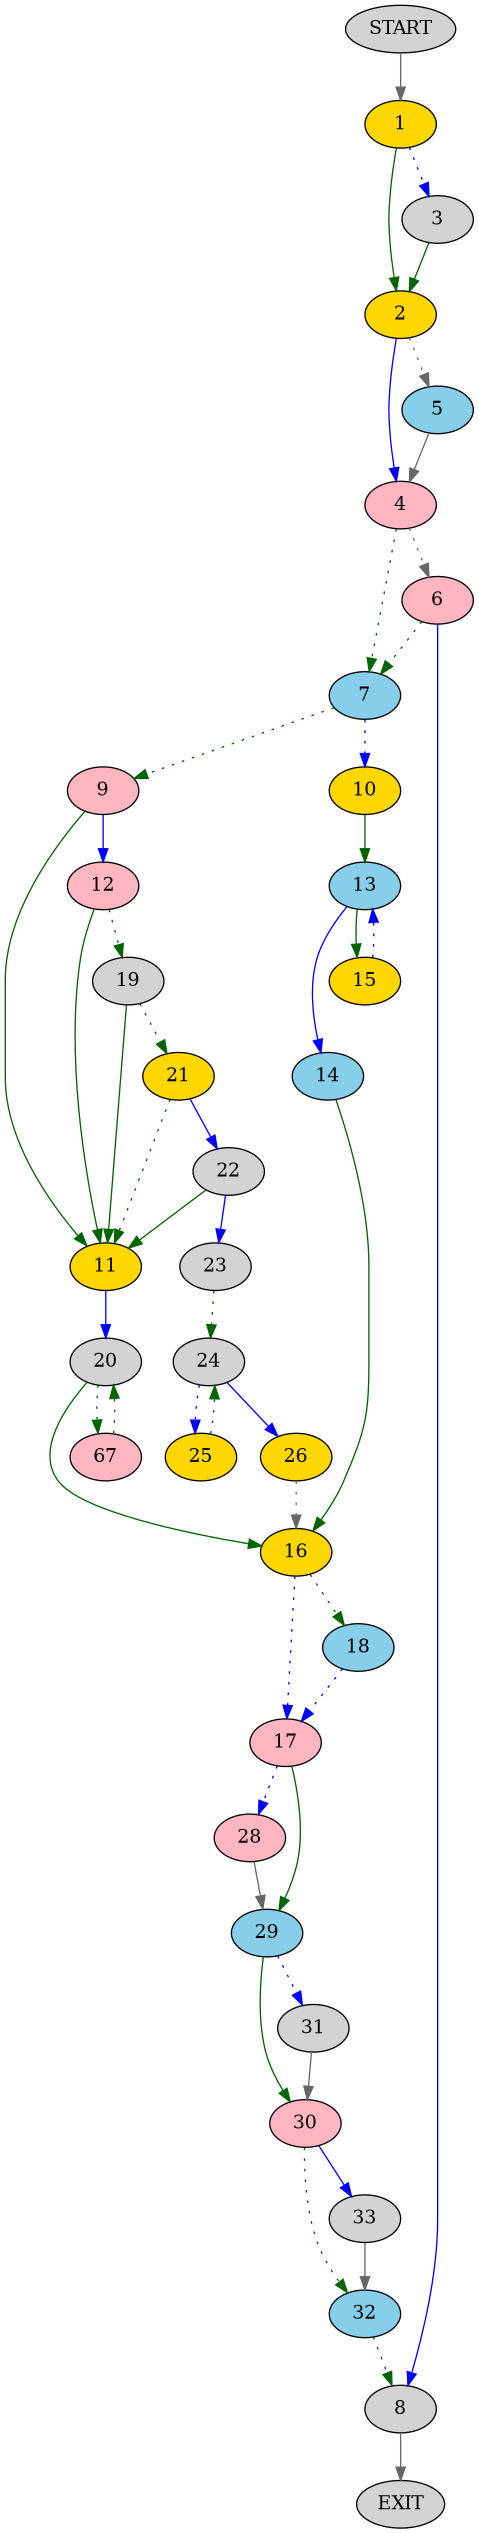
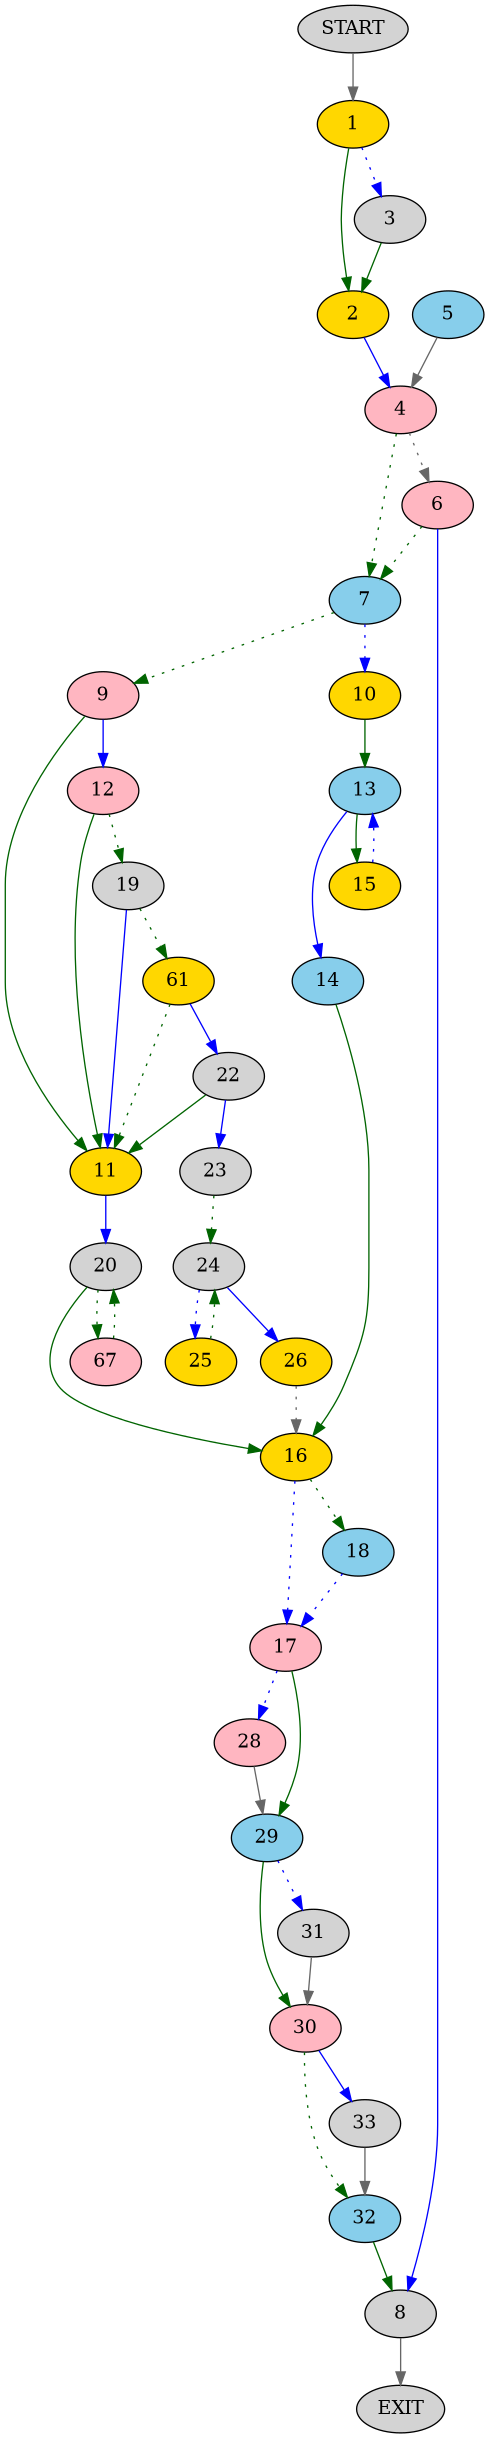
(417, 356) -> none
(178, 1076) -> (178, 981)
(118, 1117) -> (118, 1022)
(380, 2355) -> (380, 2260)
